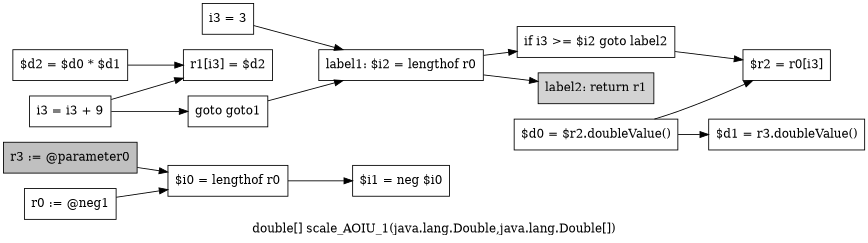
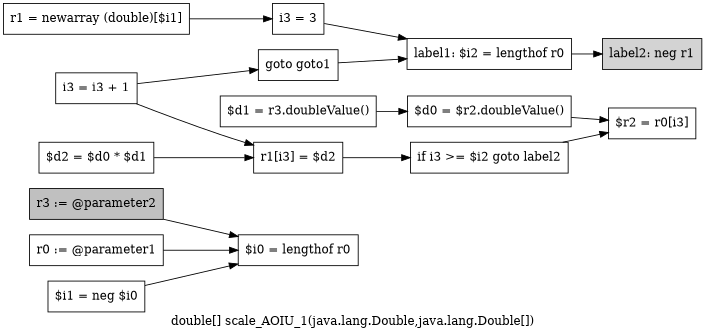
none -> (96, 19)
(496, 54) -> (372, 158)
(596, 88) -> (652, 54)
(70, 111) -> (96, 88)
(689, 135) -> (388, 111)
(70, 158) -> (96, 204)
(316, 181) -> (187, 276)
(70, 204) -> (96, 250)
